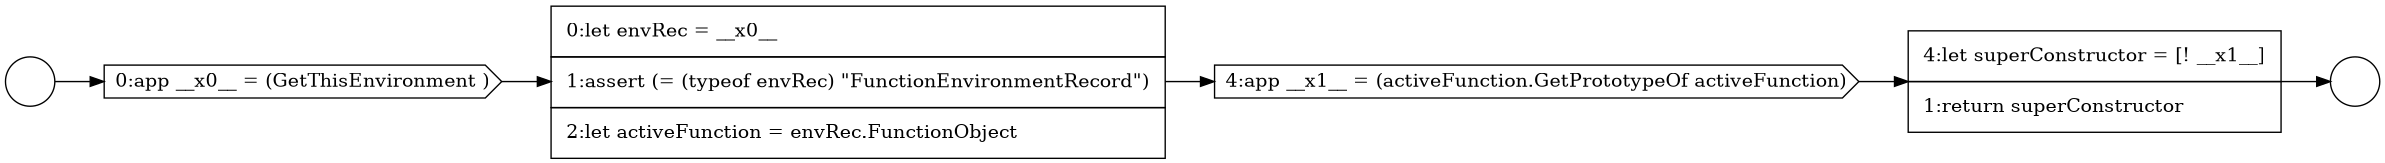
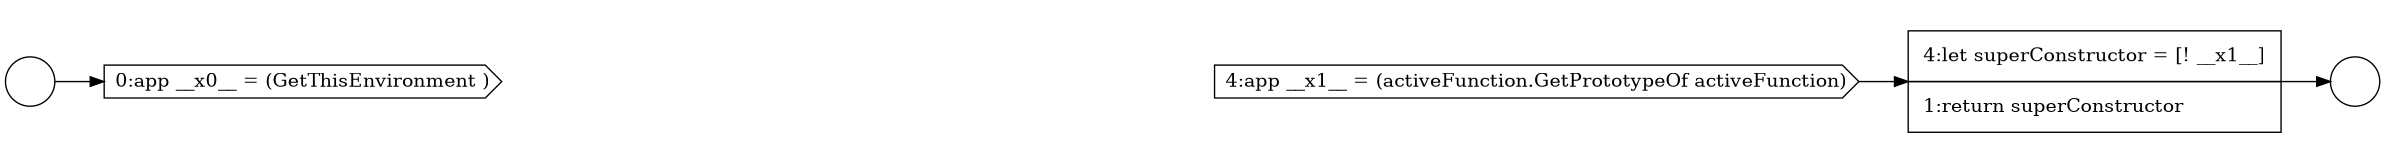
(858, 82) -> none
